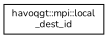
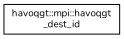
(54, 19) -> (62, 19)
